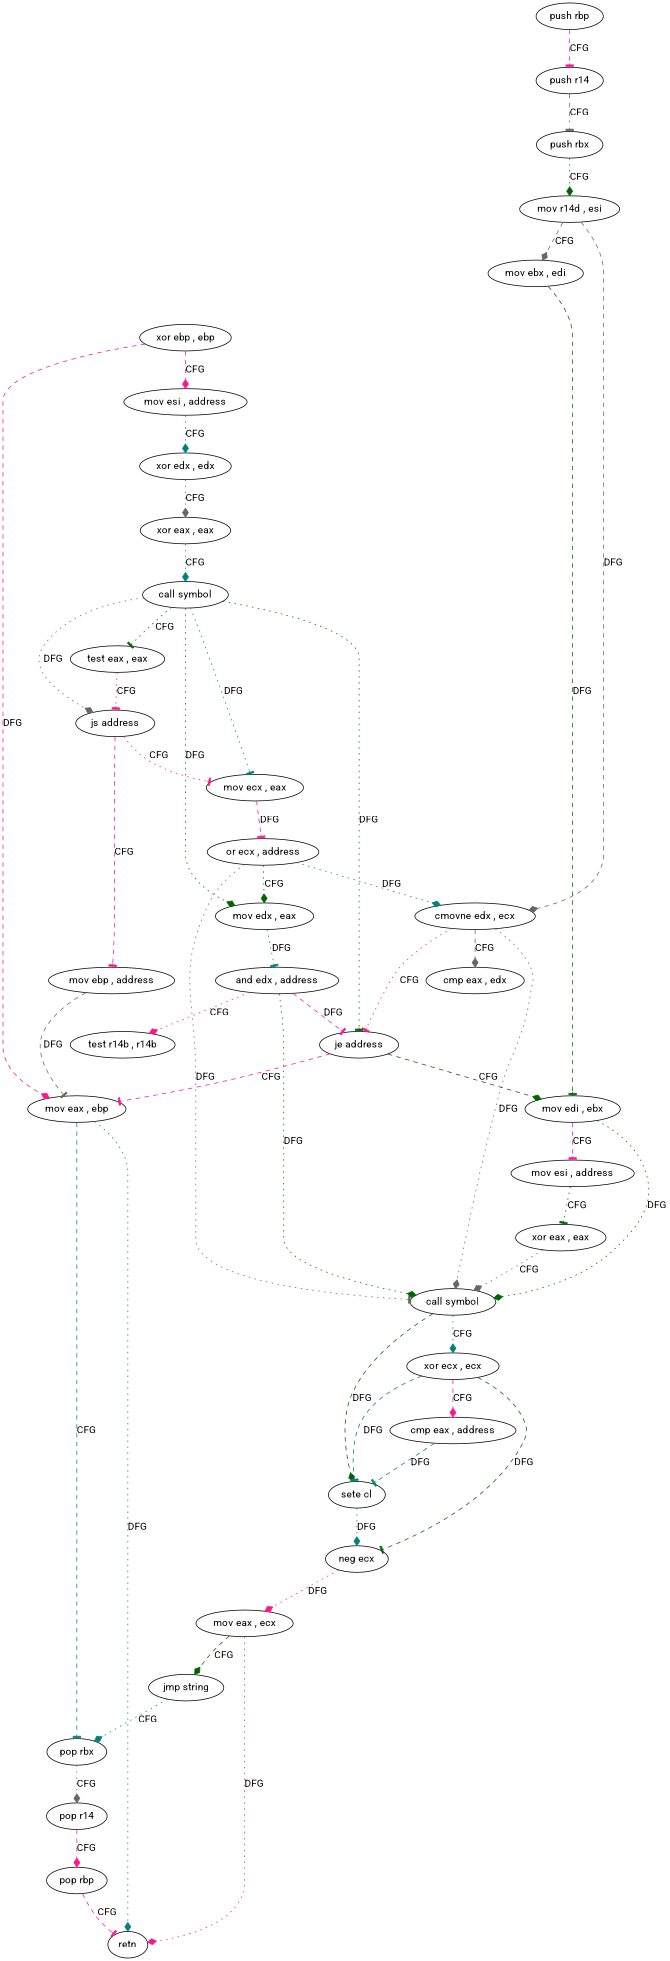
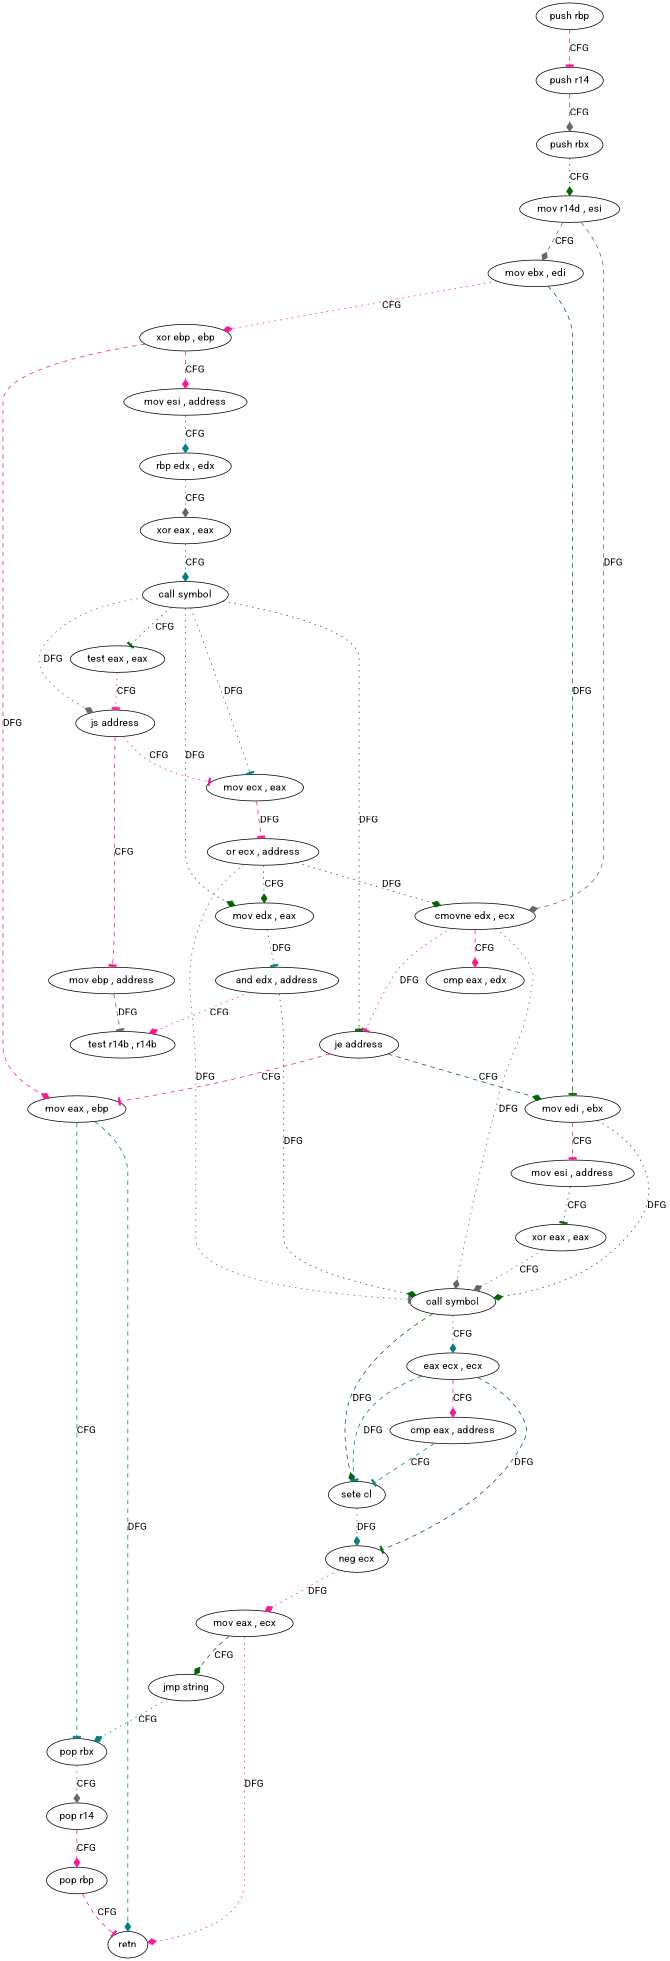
(570, 108) -> (570, 108)
none -> (365, 305)
(185, 466) -> (185, 466)
(364, 883) -> (364, 883)
(475, 944) -> (475, 944)
(410, 981) -> (410, 981)
(317, 1012) -> none
(42, 1036) -> (117, 1011)
(453, 1366) -> (453, 1366)
(421, 1463) -> (421, 1463)
(128, 1516) -> (128, 1516)
